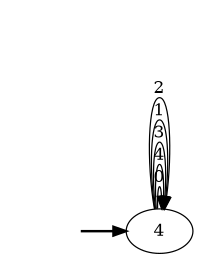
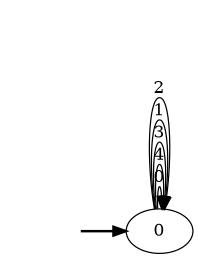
(160, 231) -> (160, 231)
